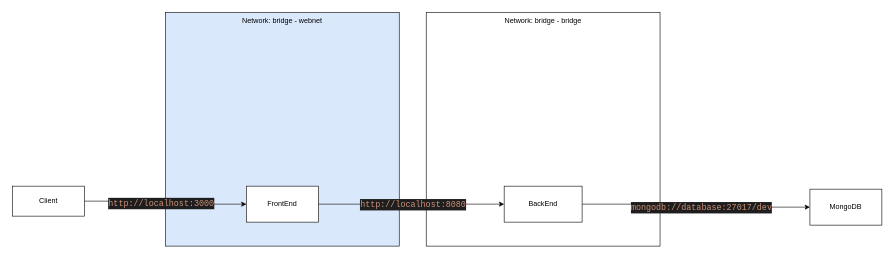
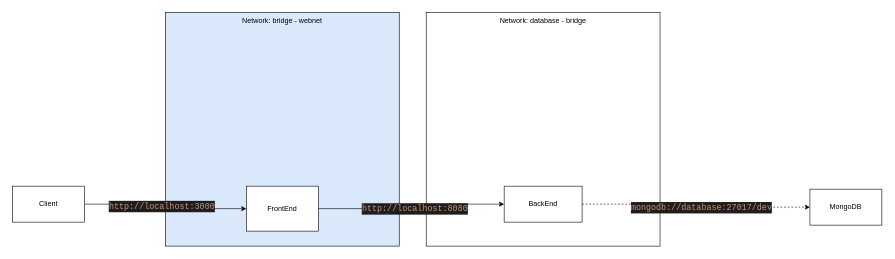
(543, 21) -> (543, 21)
(48, 201) -> (48, 204)
(282, 204) -> (282, 209)
(606, 204) -> (606, 204)
